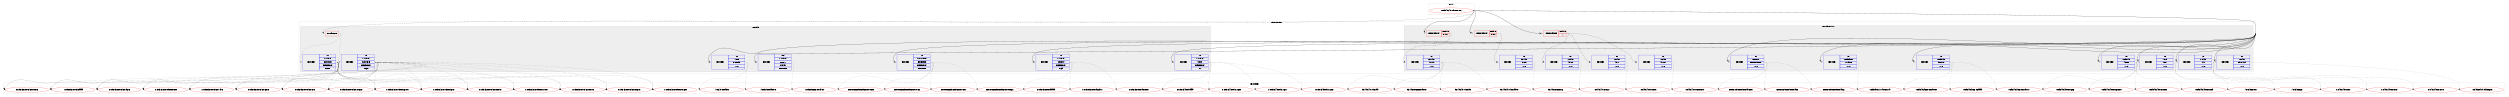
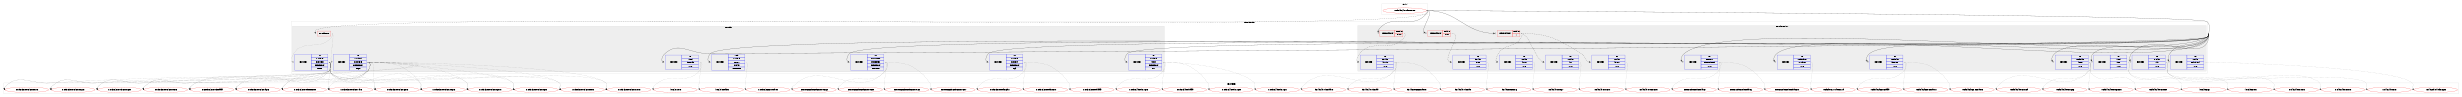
(73, 90) -> (212, 90)
(305, 90) -> none
(768, 90) -> (675, 90)
